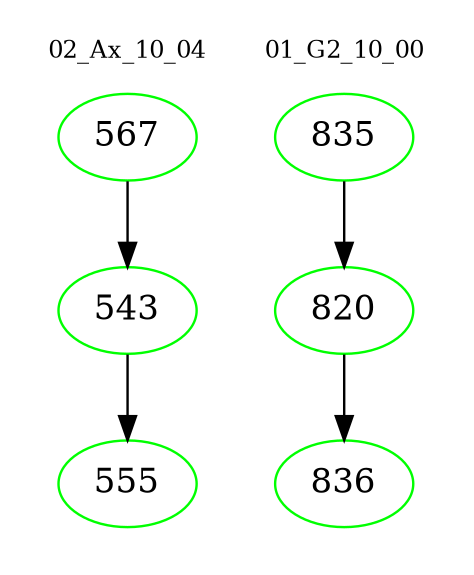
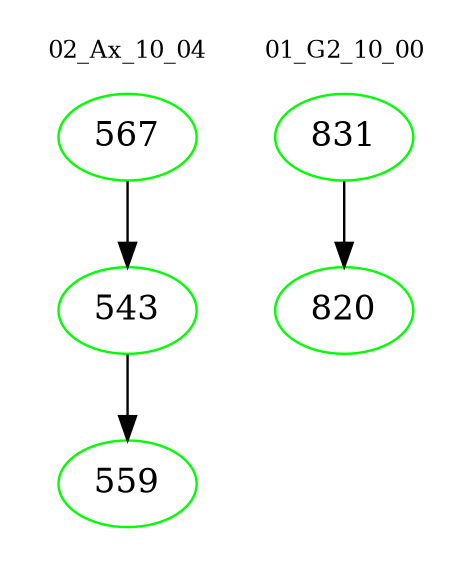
(344, 137) -> (344, 137)
(128, 484) -> (128, 484)
(344, 484) -> none
